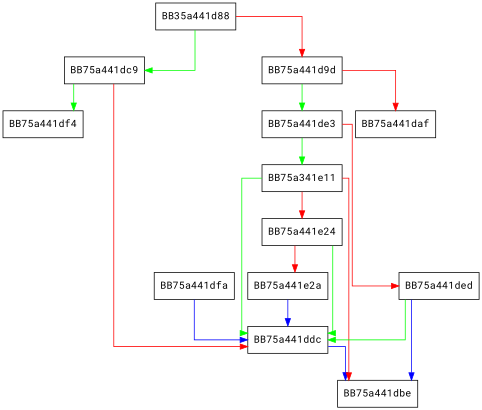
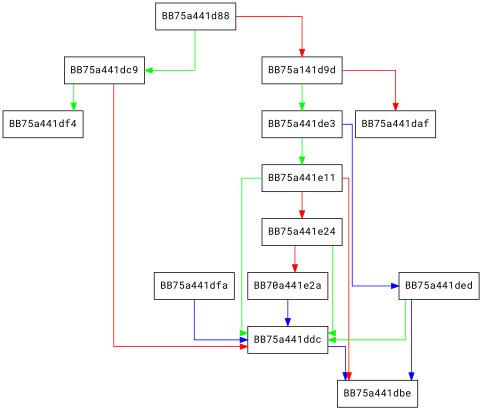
(196, 16) -> (196, 16)
(302, 70) -> (302, 70)
(352, 172) -> (352, 172)
(302, 178) -> (302, 178)
(288, 286) -> (288, 286)
